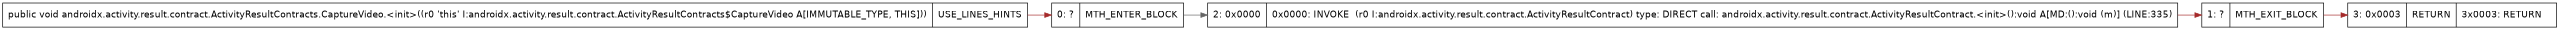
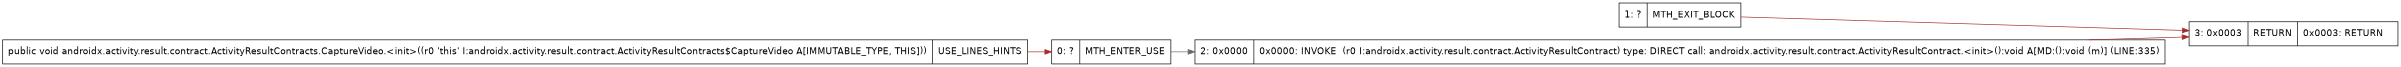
(1132, 15) -> (1125, 52)
(2186, 15) -> (2135, 38)
(2506, 15) -> (2348, 33)
